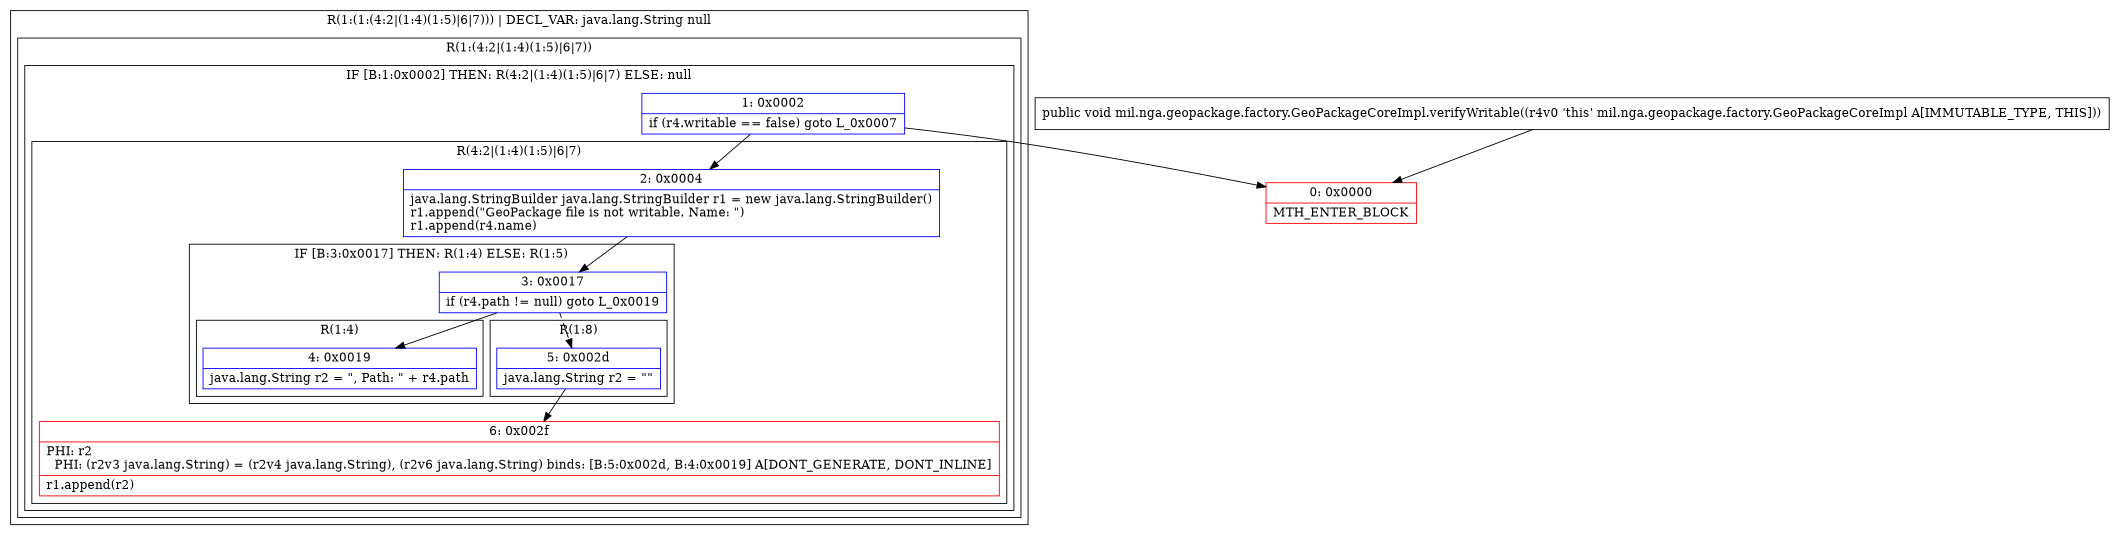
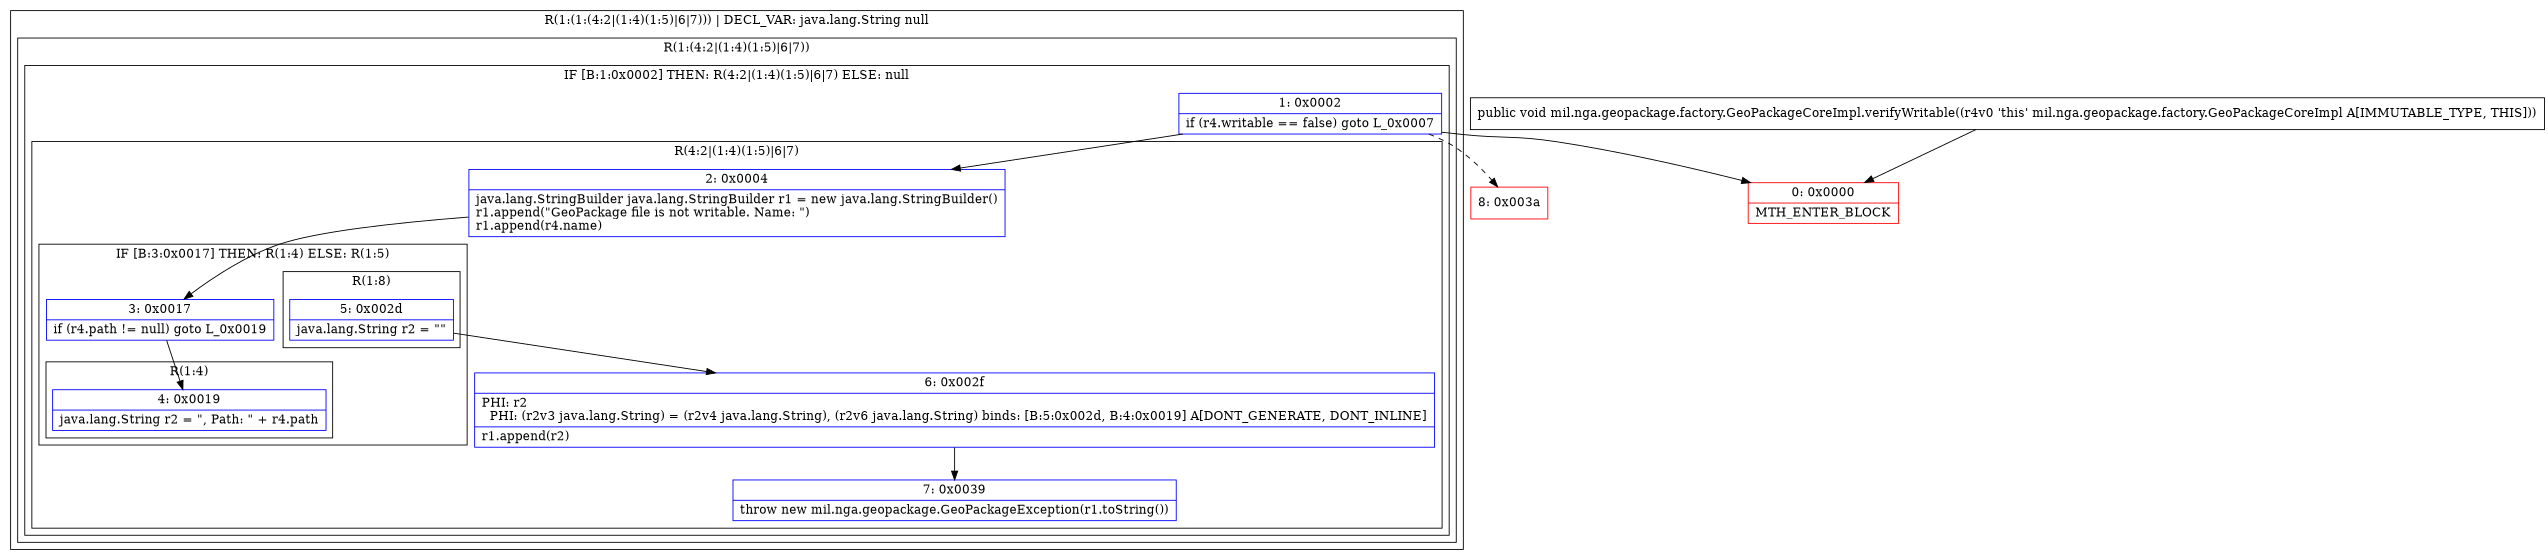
none -> (1509, 203)
(564, 326) -> none
(519, 459) -> (955, 410)
none -> (955, 500)
